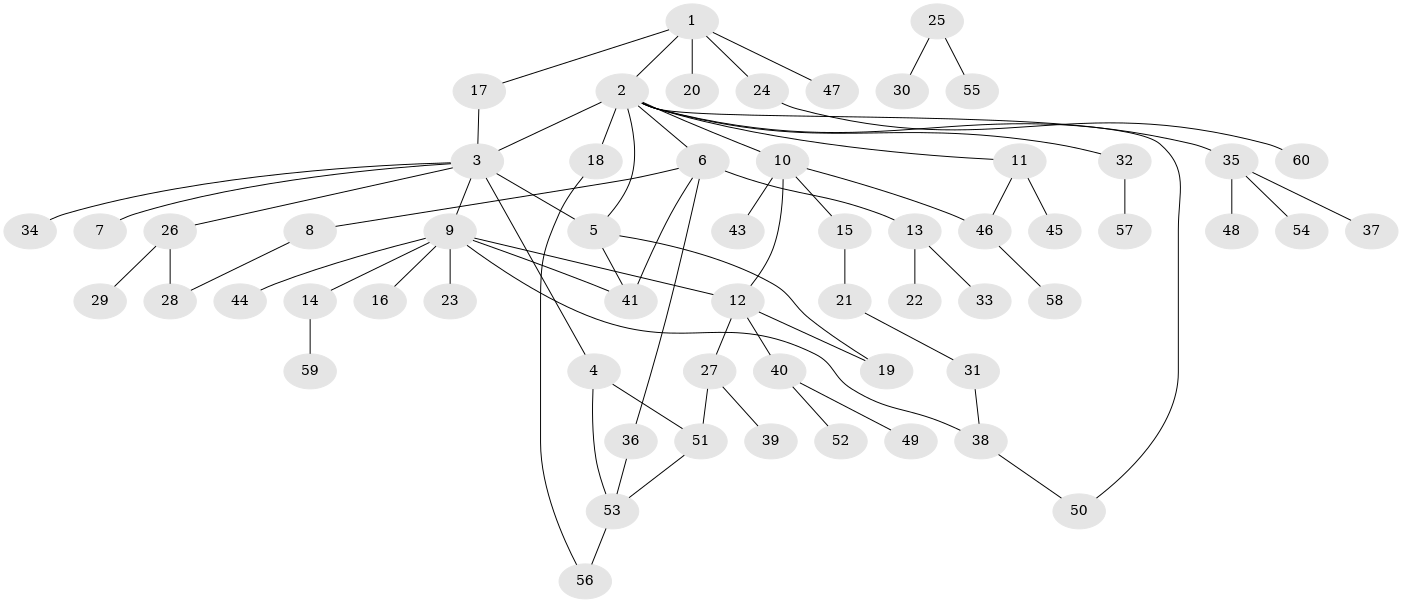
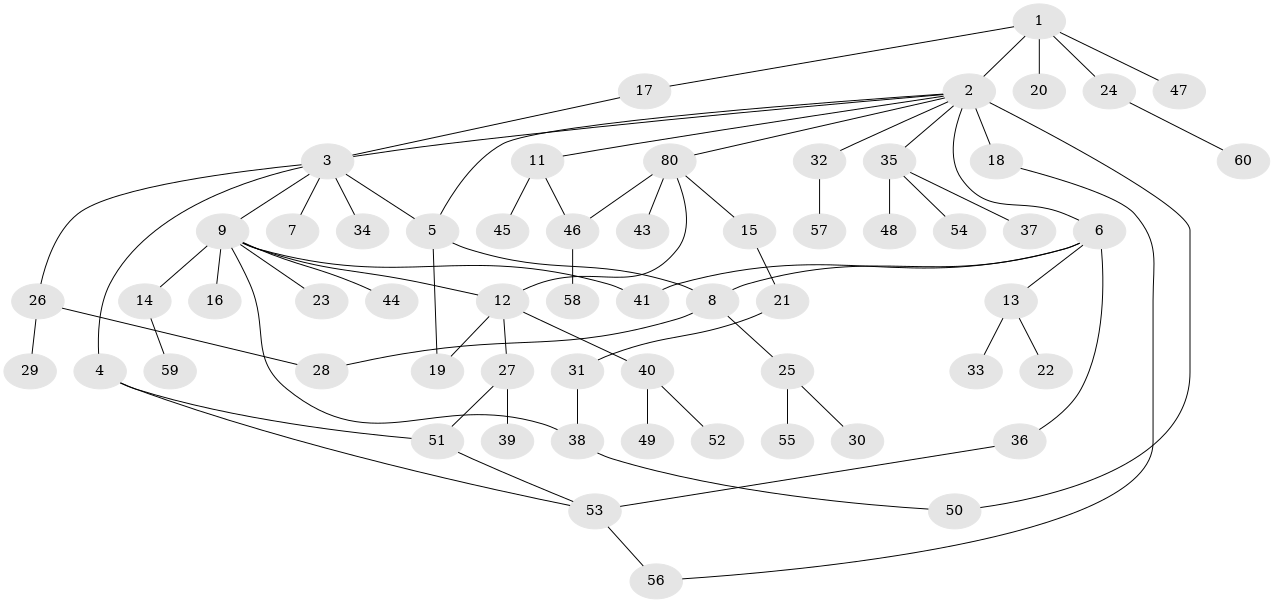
(783, 161) -> (670, 161)
(611, 264) -> (567, 266)
none -> (750, 337)
